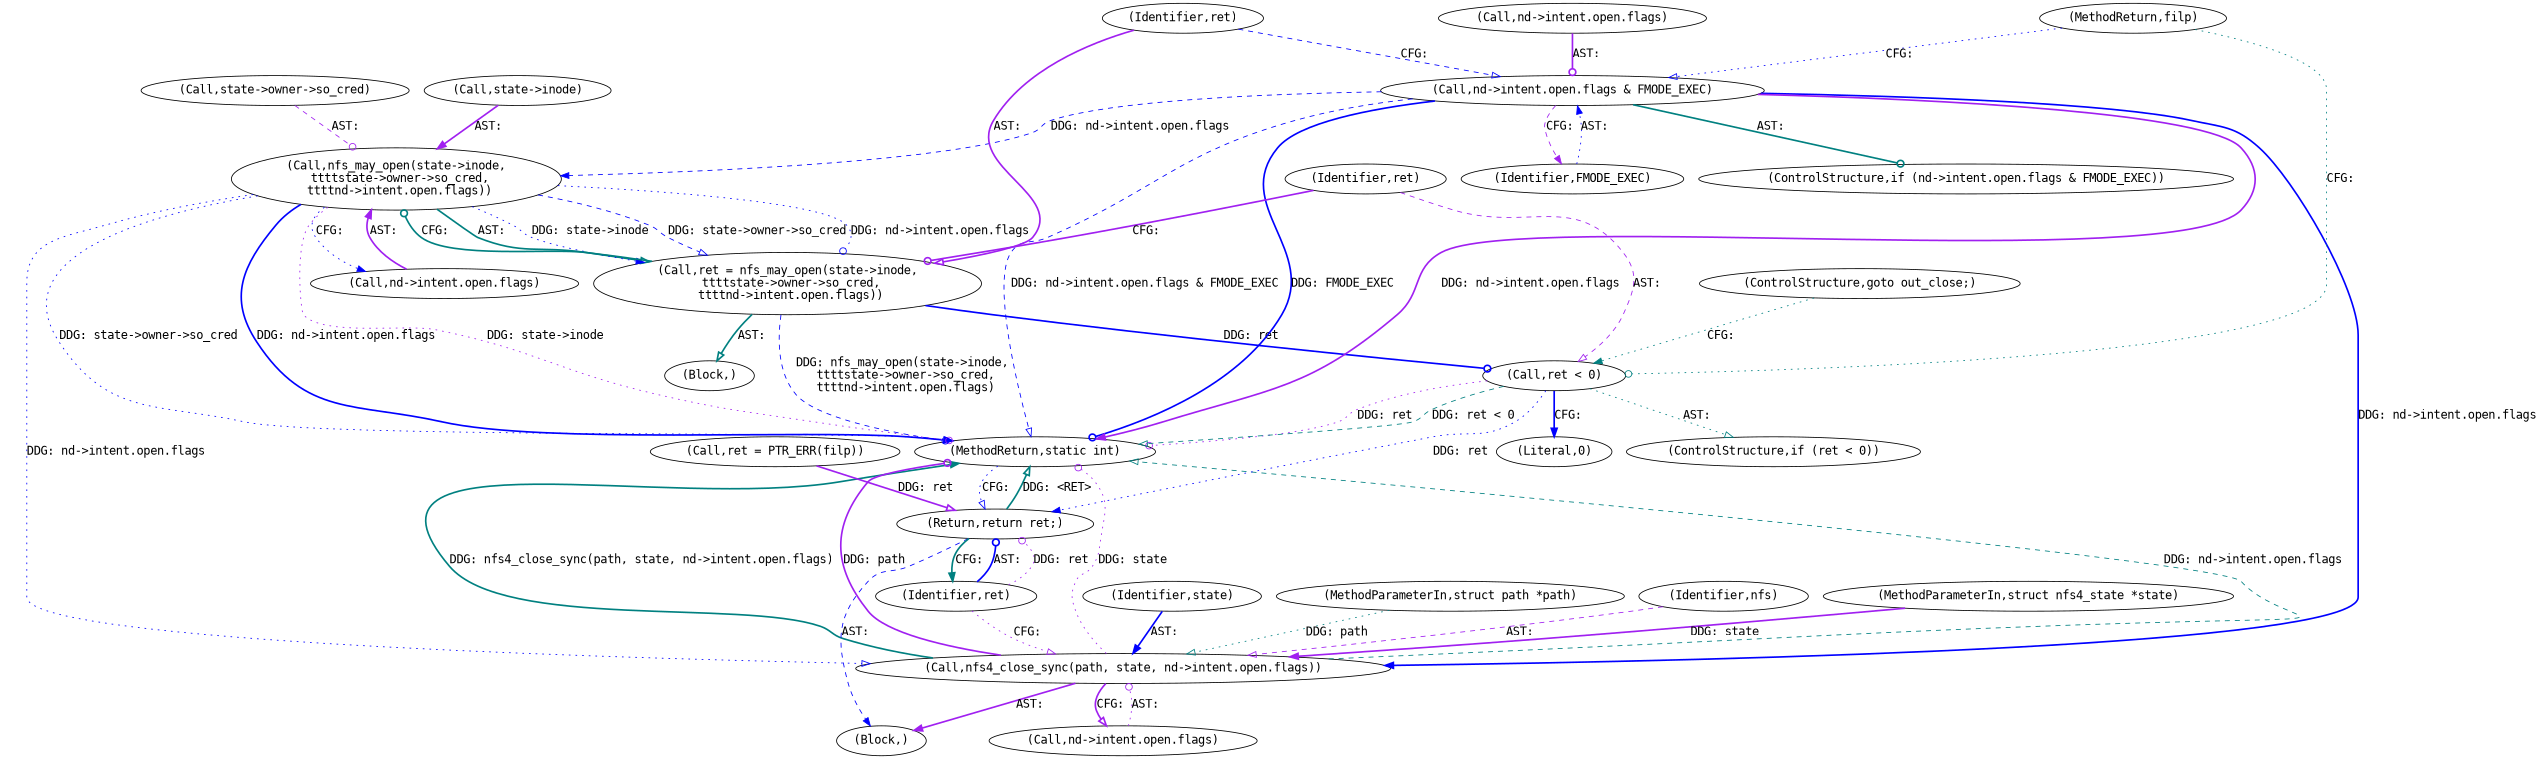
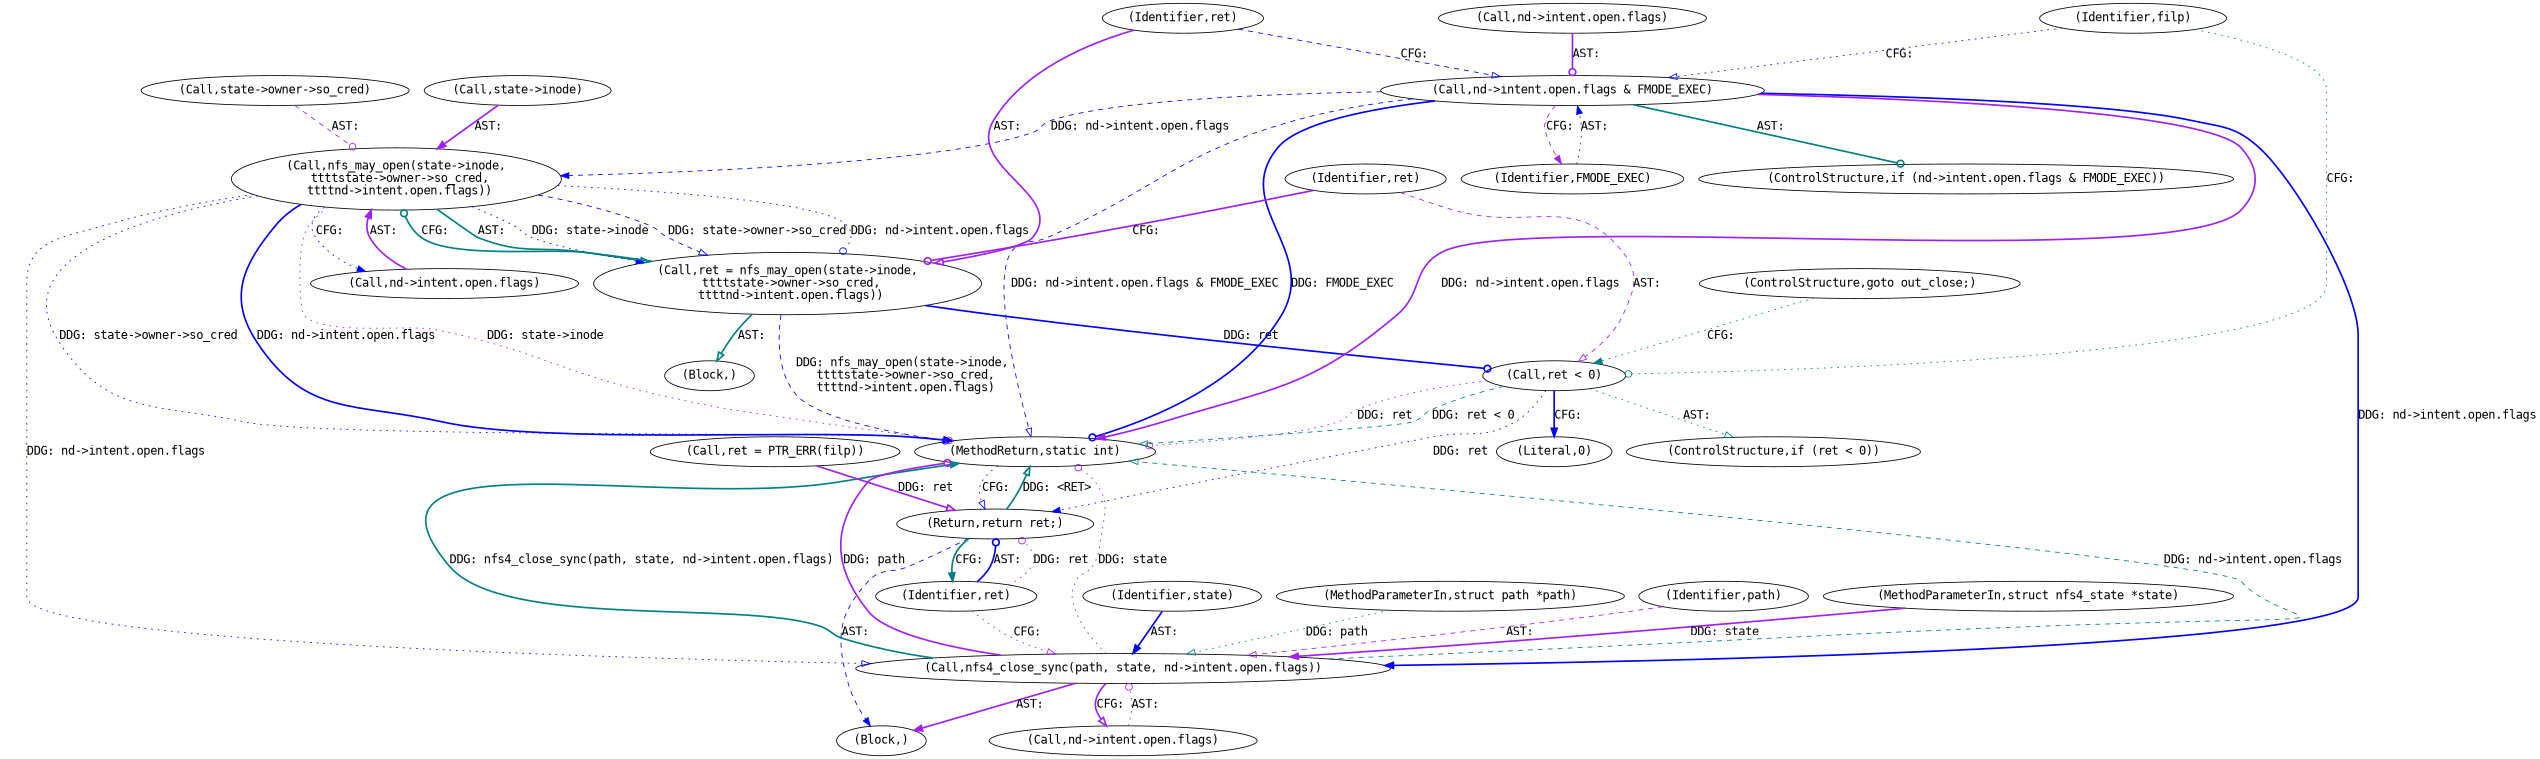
(2133, 18) -> (2133, 18)
(1724, 596) -> (1724, 596)
